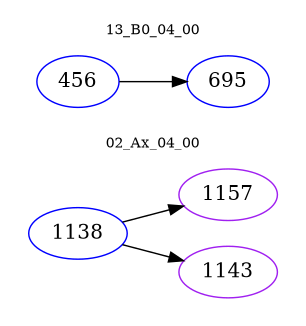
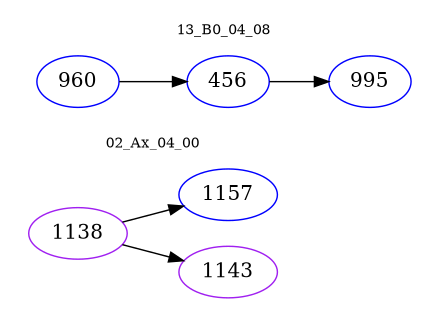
(153, 31) -> (224, 31)
none -> (78, 82)
(228, 82) -> (370, 82)
(228, 195) -> (228, 195)
(78, 233) -> (78, 233)
